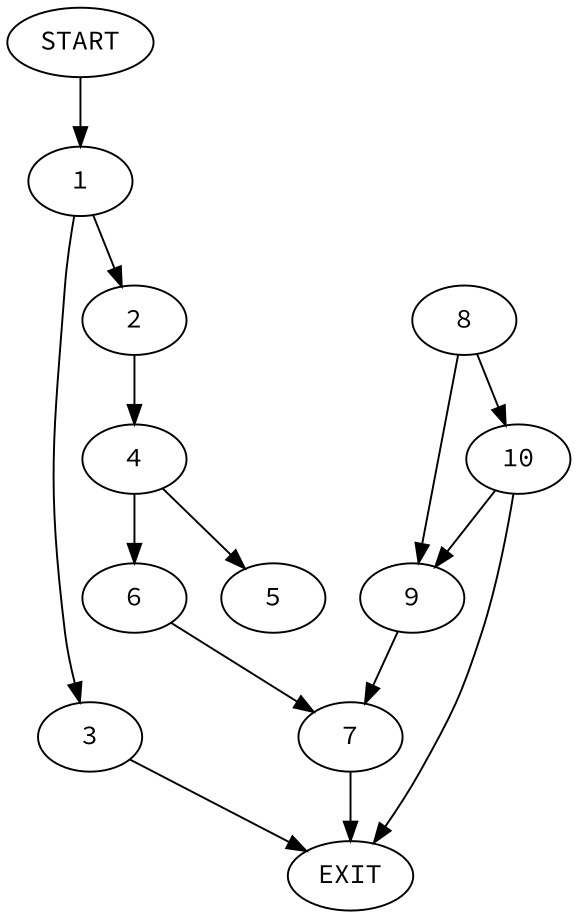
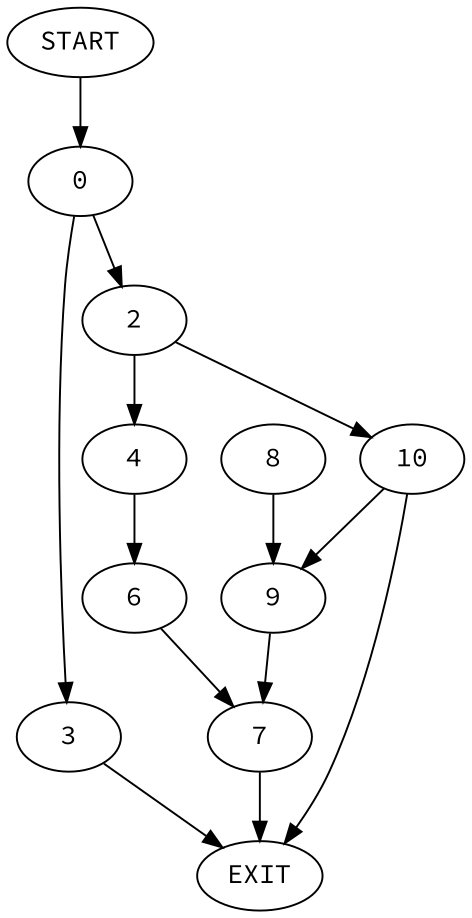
(80, 181) -> (80, 181)
(488, 381) -> (264, 385)
(273, 598) -> none
